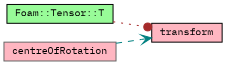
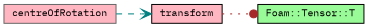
(128, 24) -> (236, 14)
